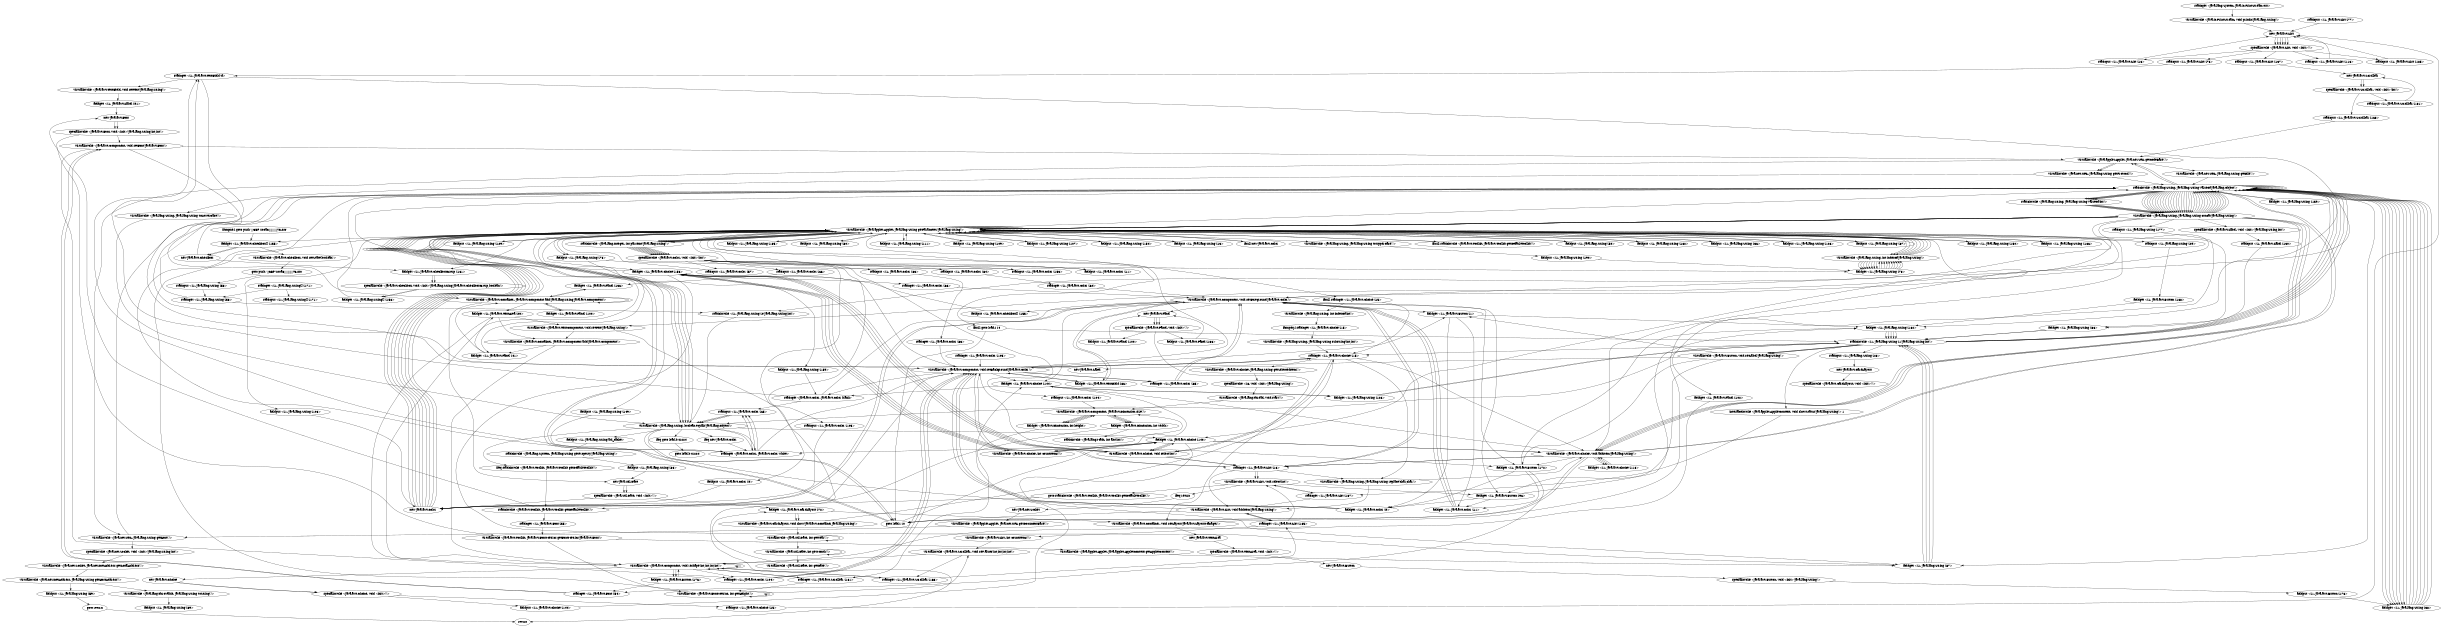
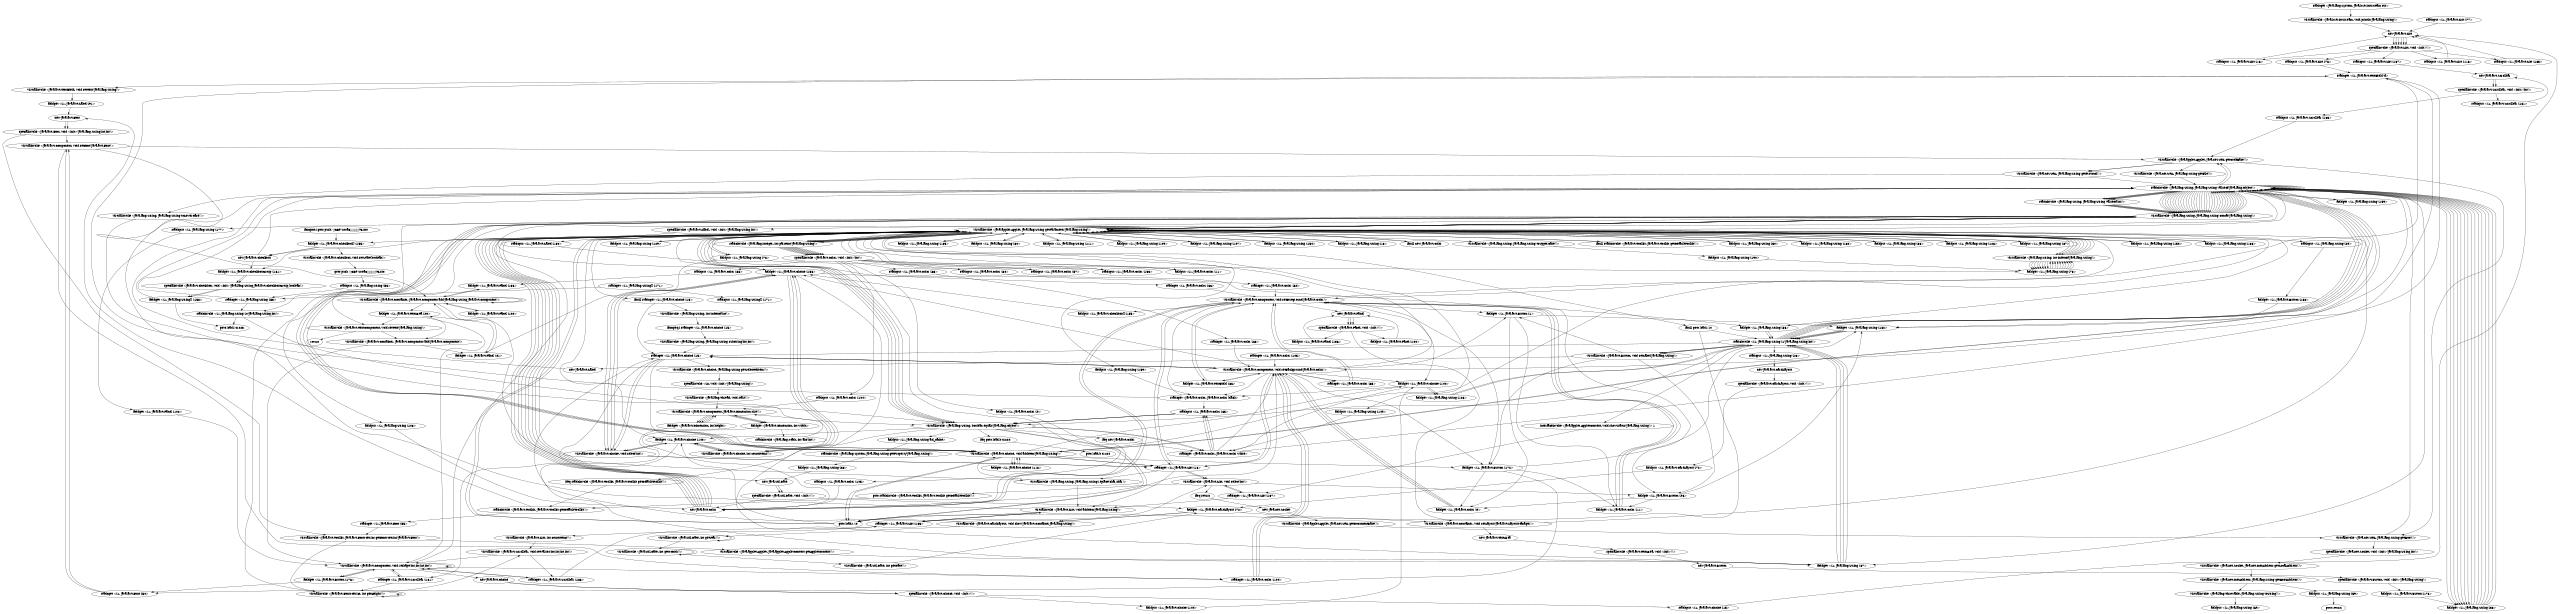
none -> (232, 328)
none -> (1674, 468)
(309, 618) -> none
